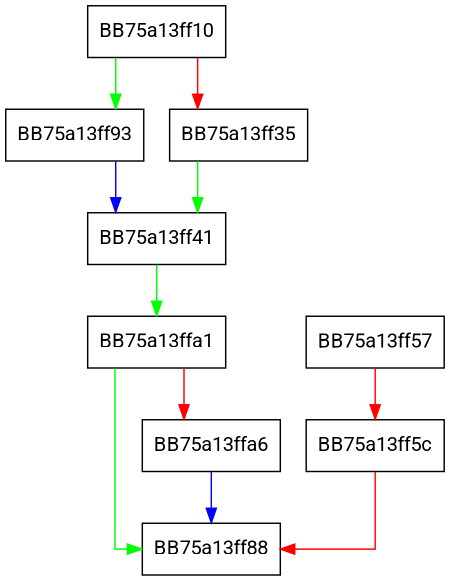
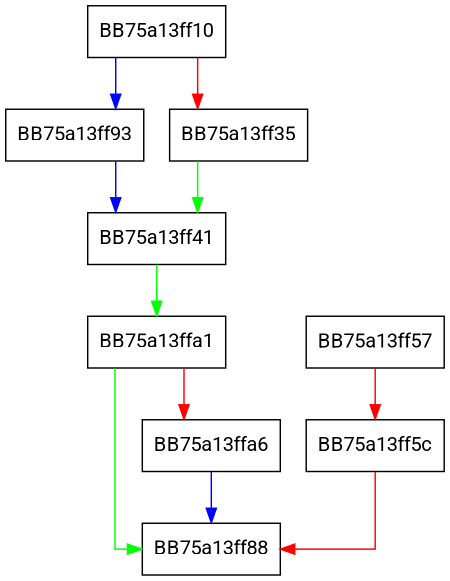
(116, 76) -> (116, 76)
